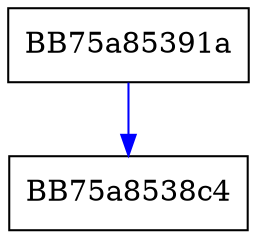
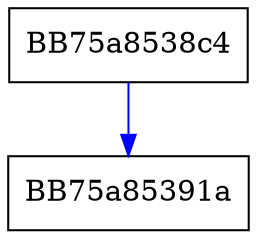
(128, 109) -> (128, 109)
